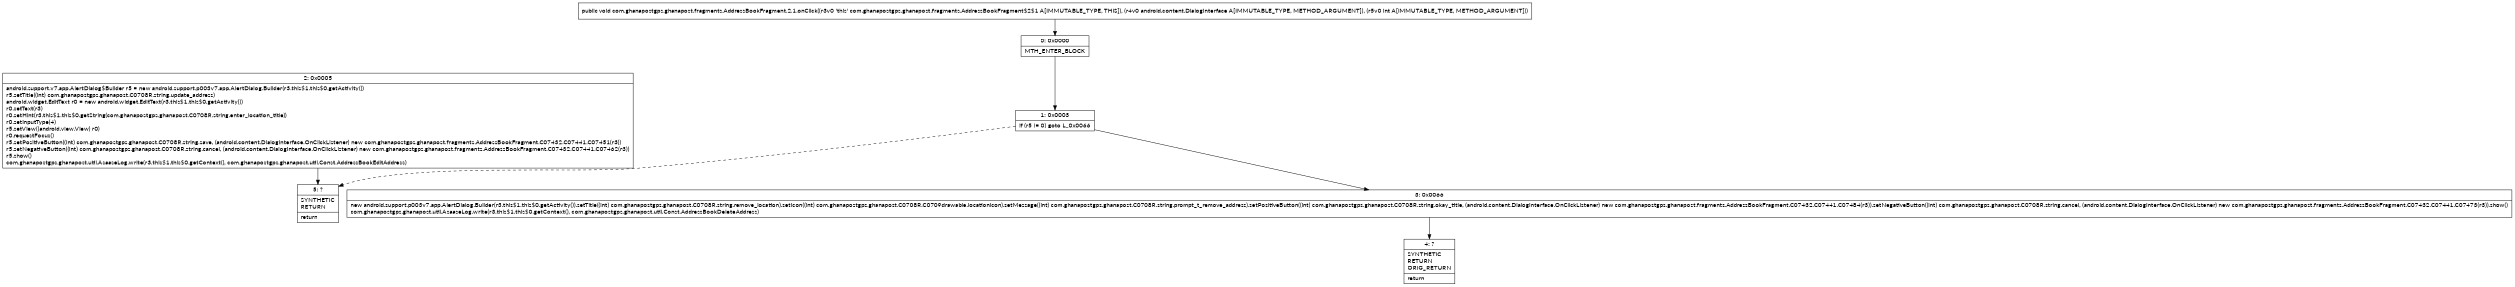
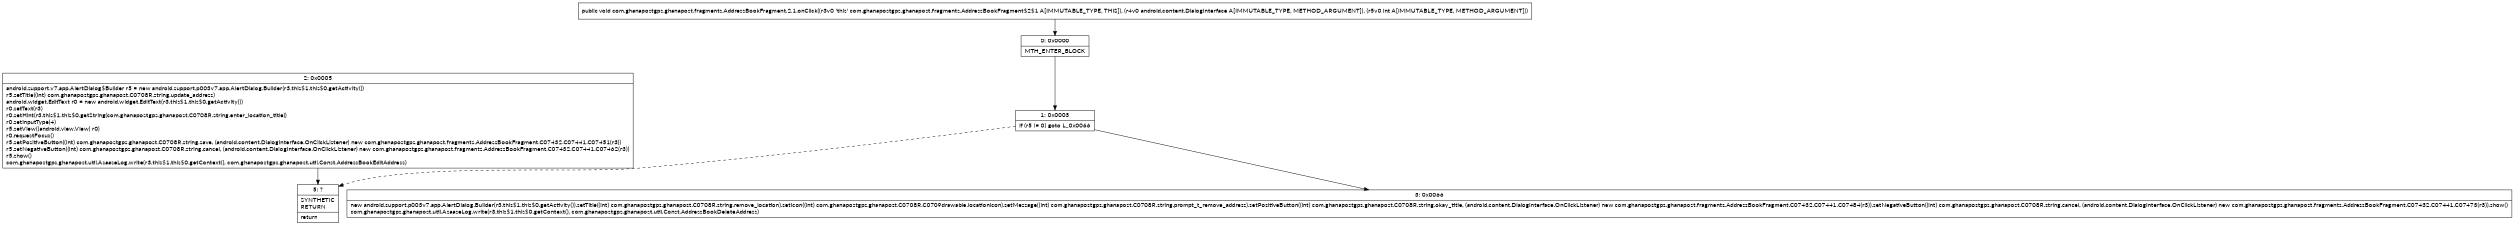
(1429, 261) -> none
